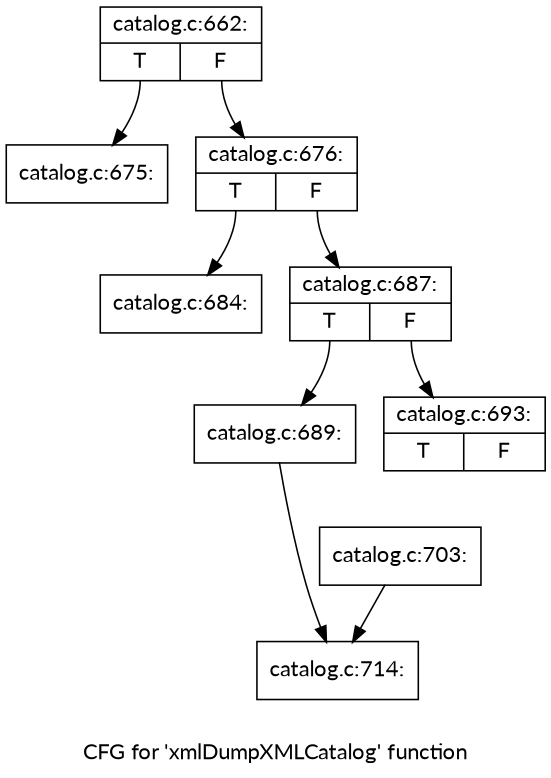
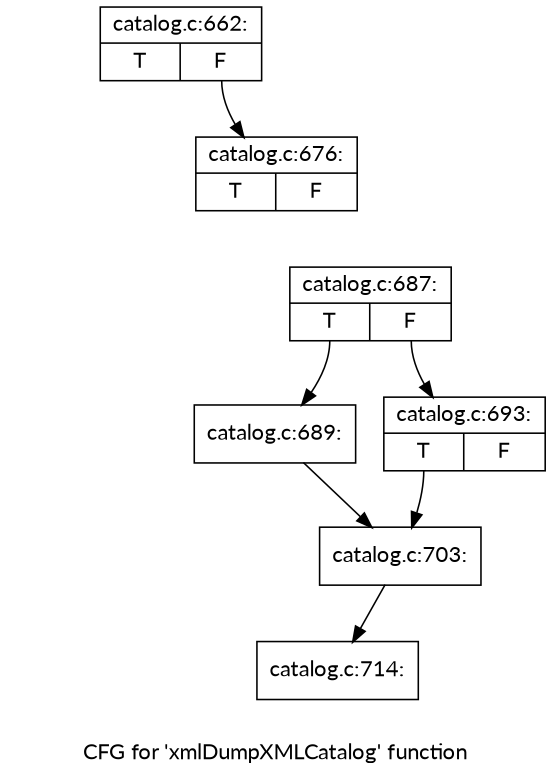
(87, 174) -> none
(321, 233) -> none
(181, 304) -> none
none -> (422, 492)
(296, 546) -> (332, 490)
